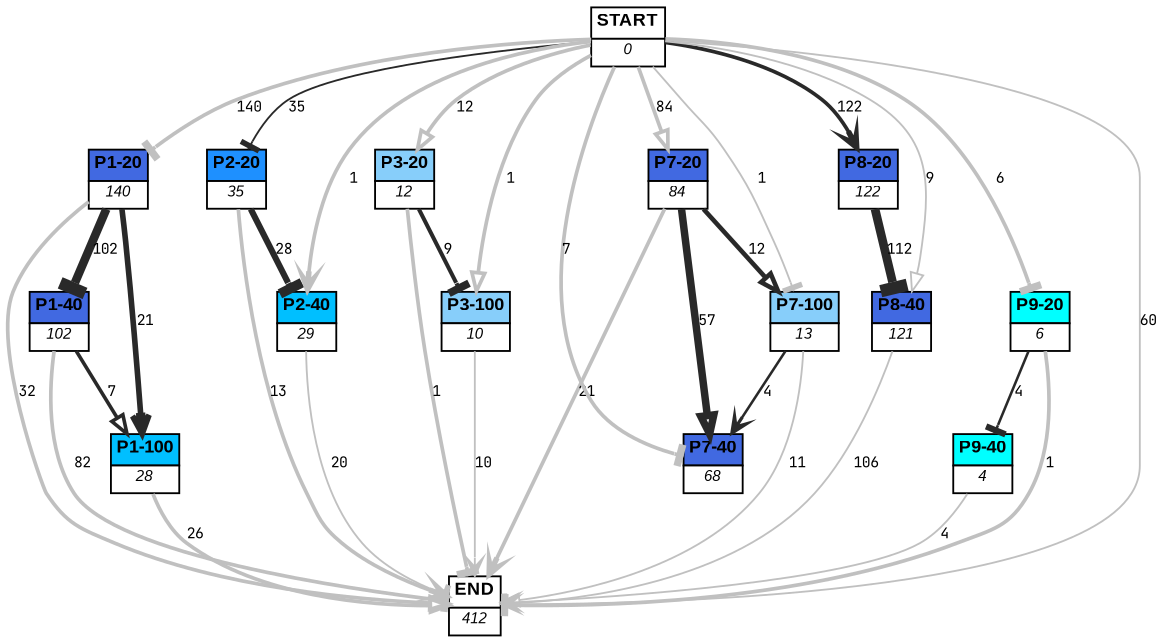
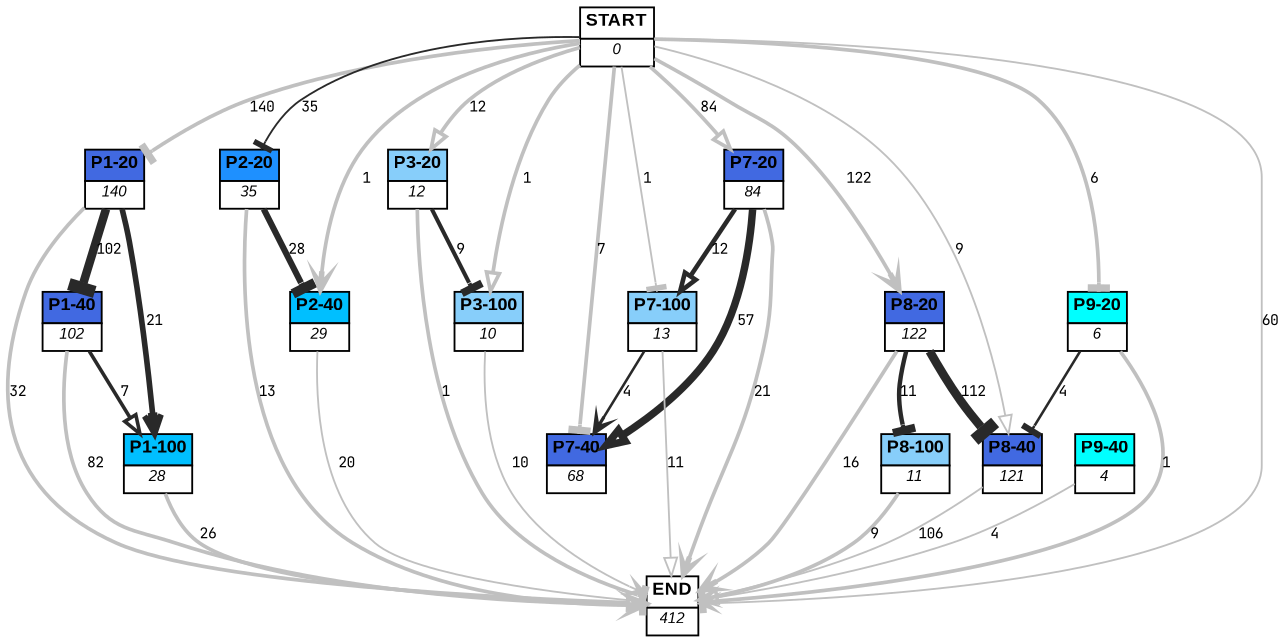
(782, 75) -> (794, 144)
(1013, 388) -> (1057, 388)
none -> (914, 464)
none -> (816, 476)
